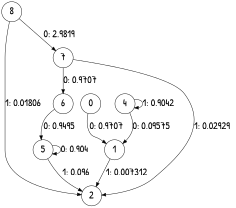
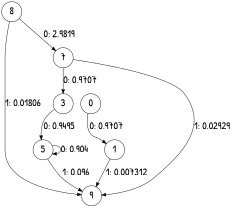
(63, 104) -> (63, 104)
(125, 104) -> none
(92, 196) -> (92, 196)
